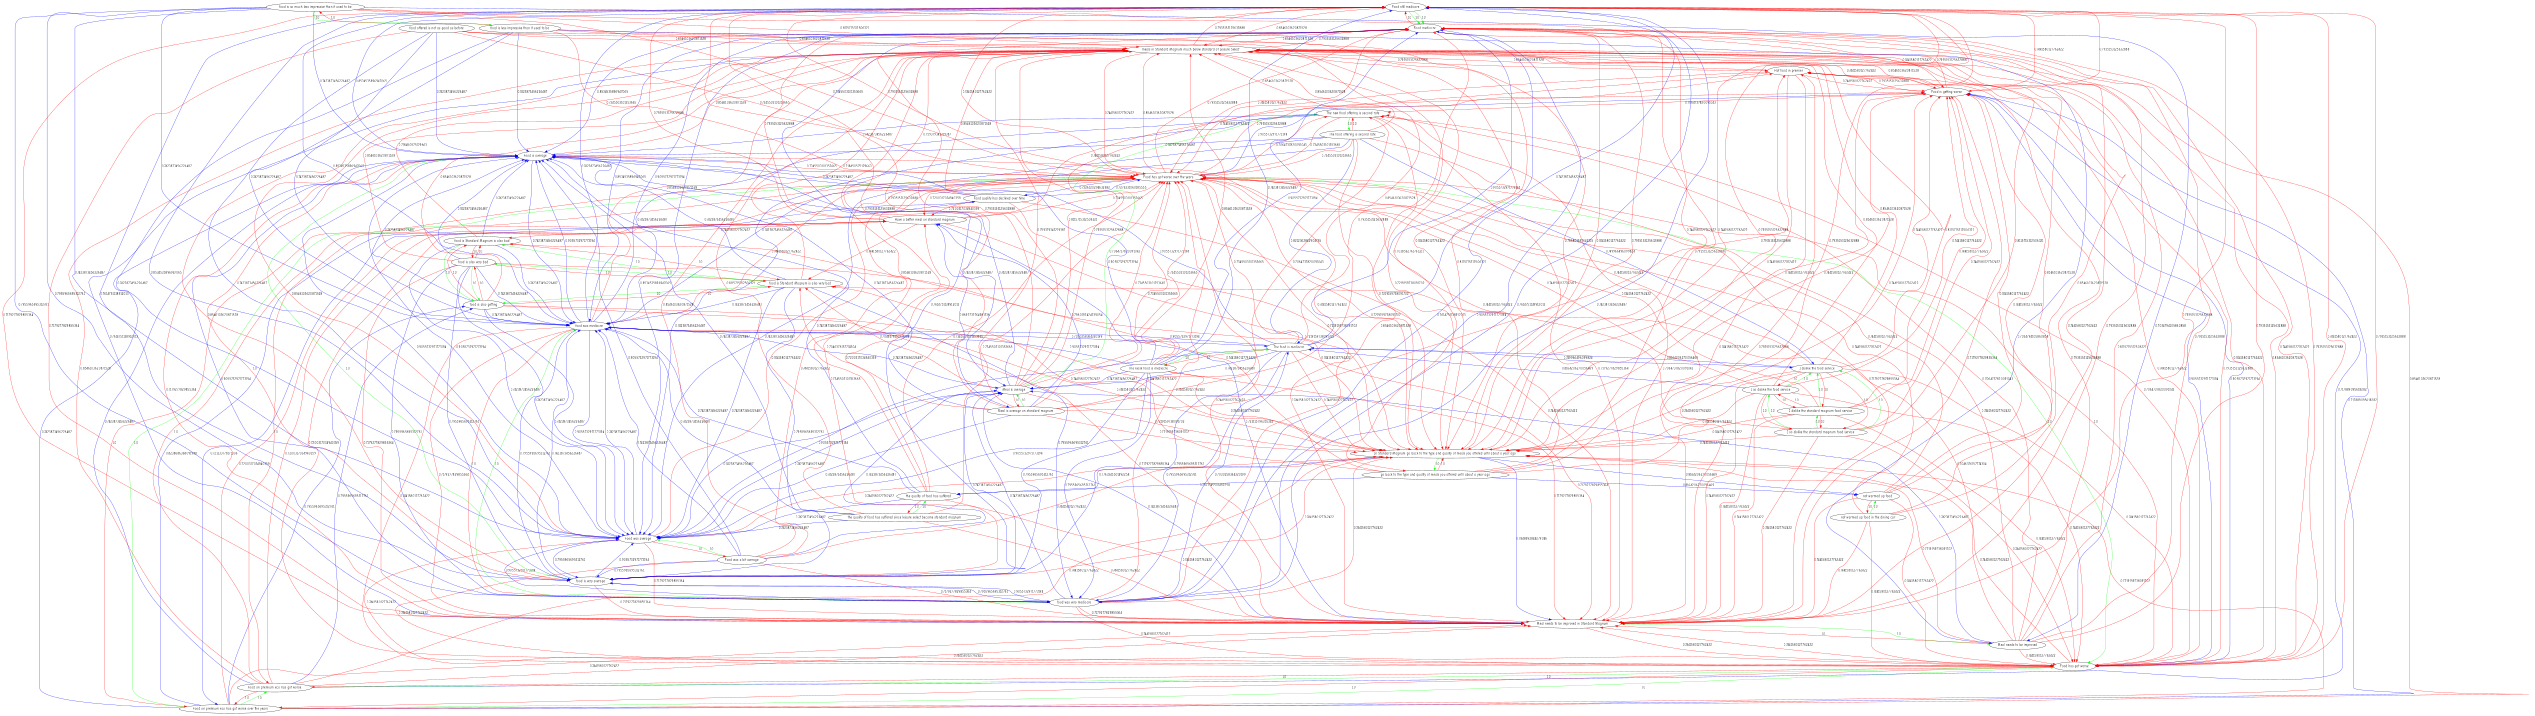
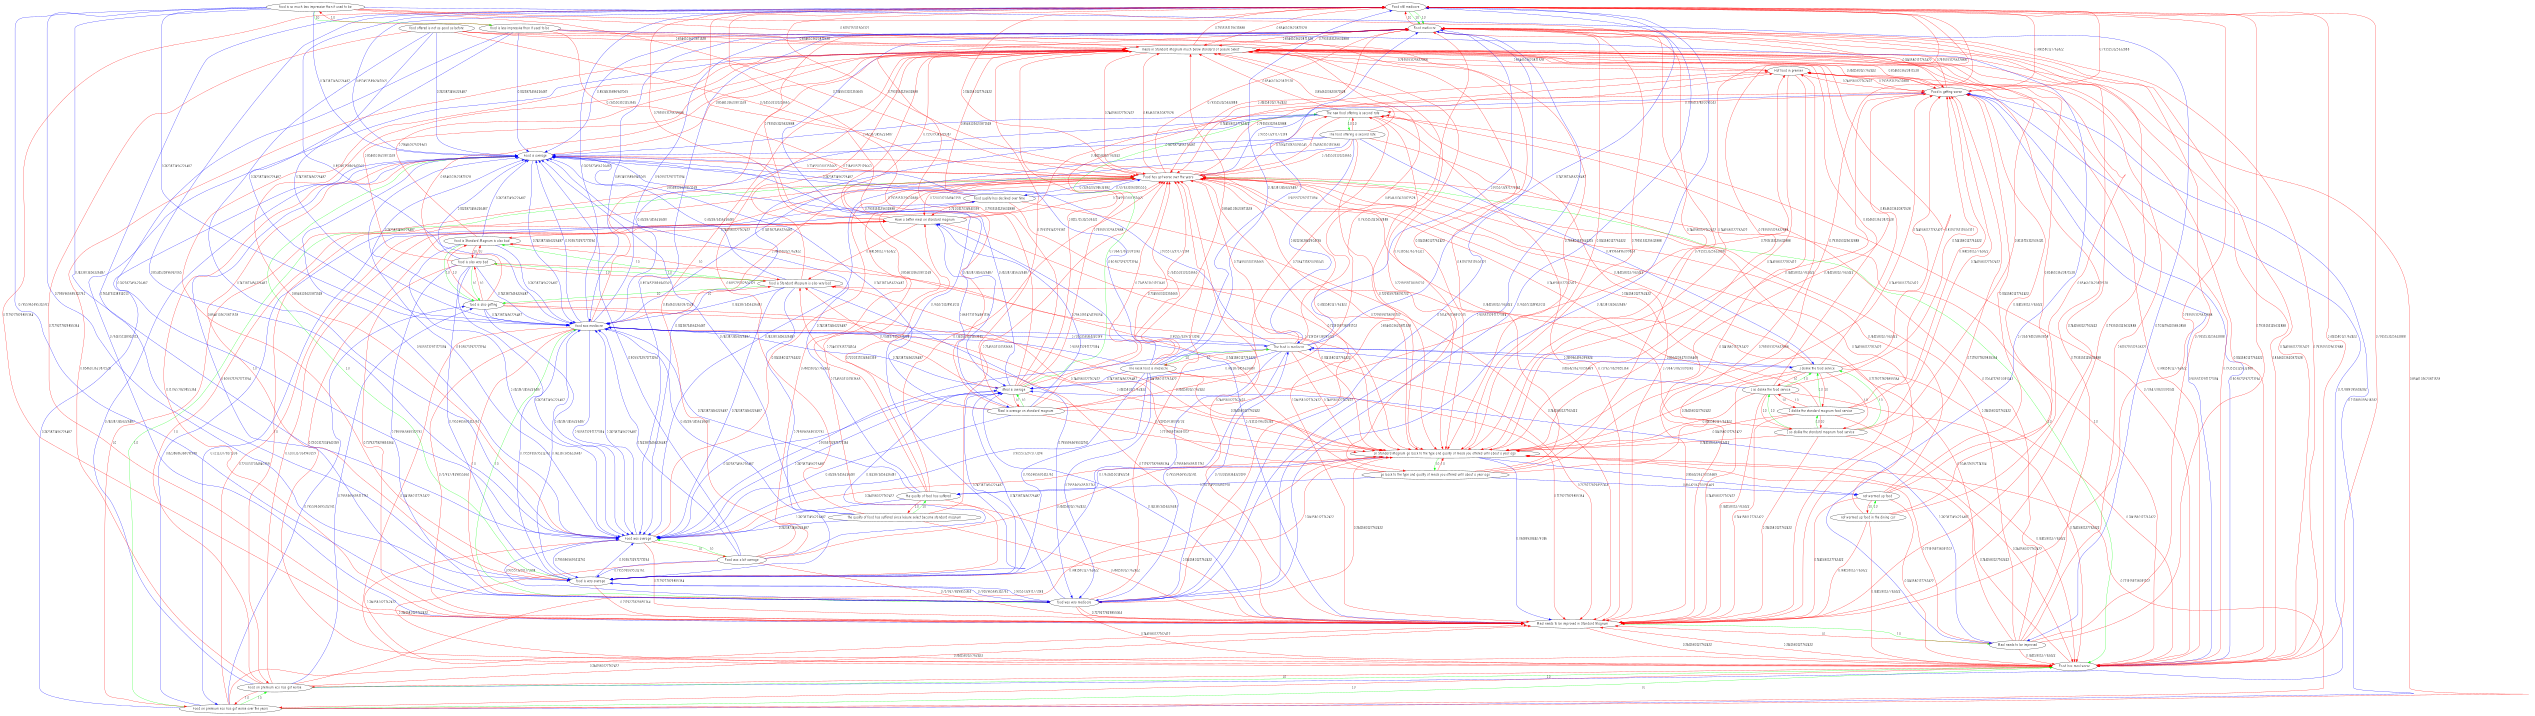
(2075, 666) -> (2075, 666)
